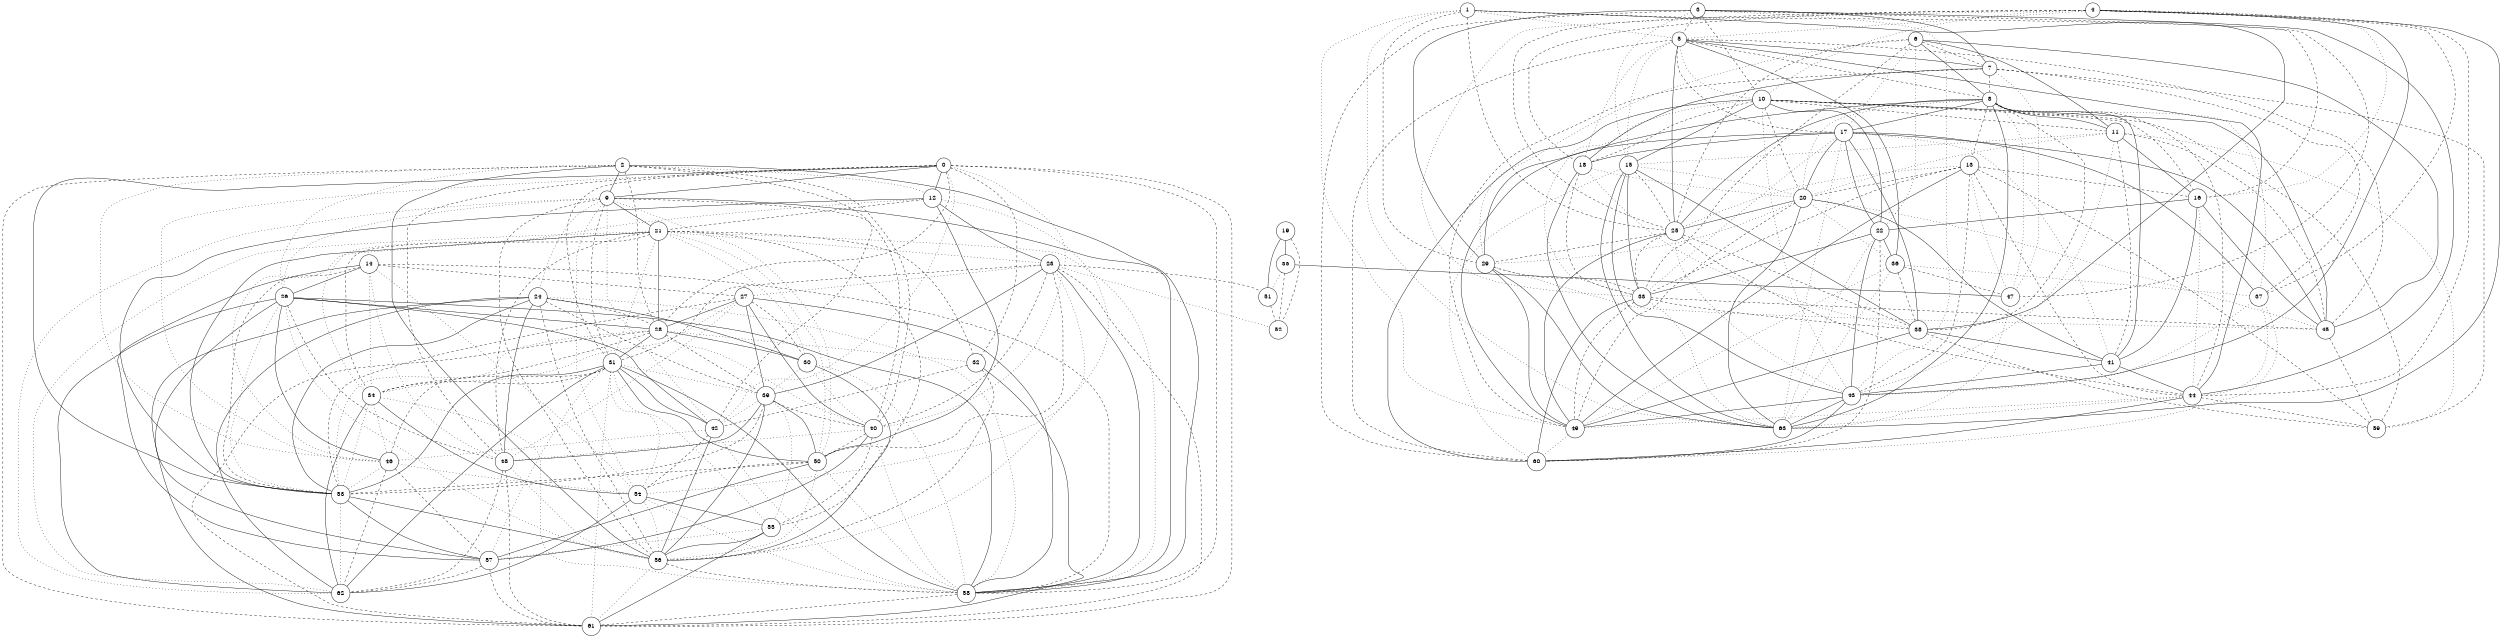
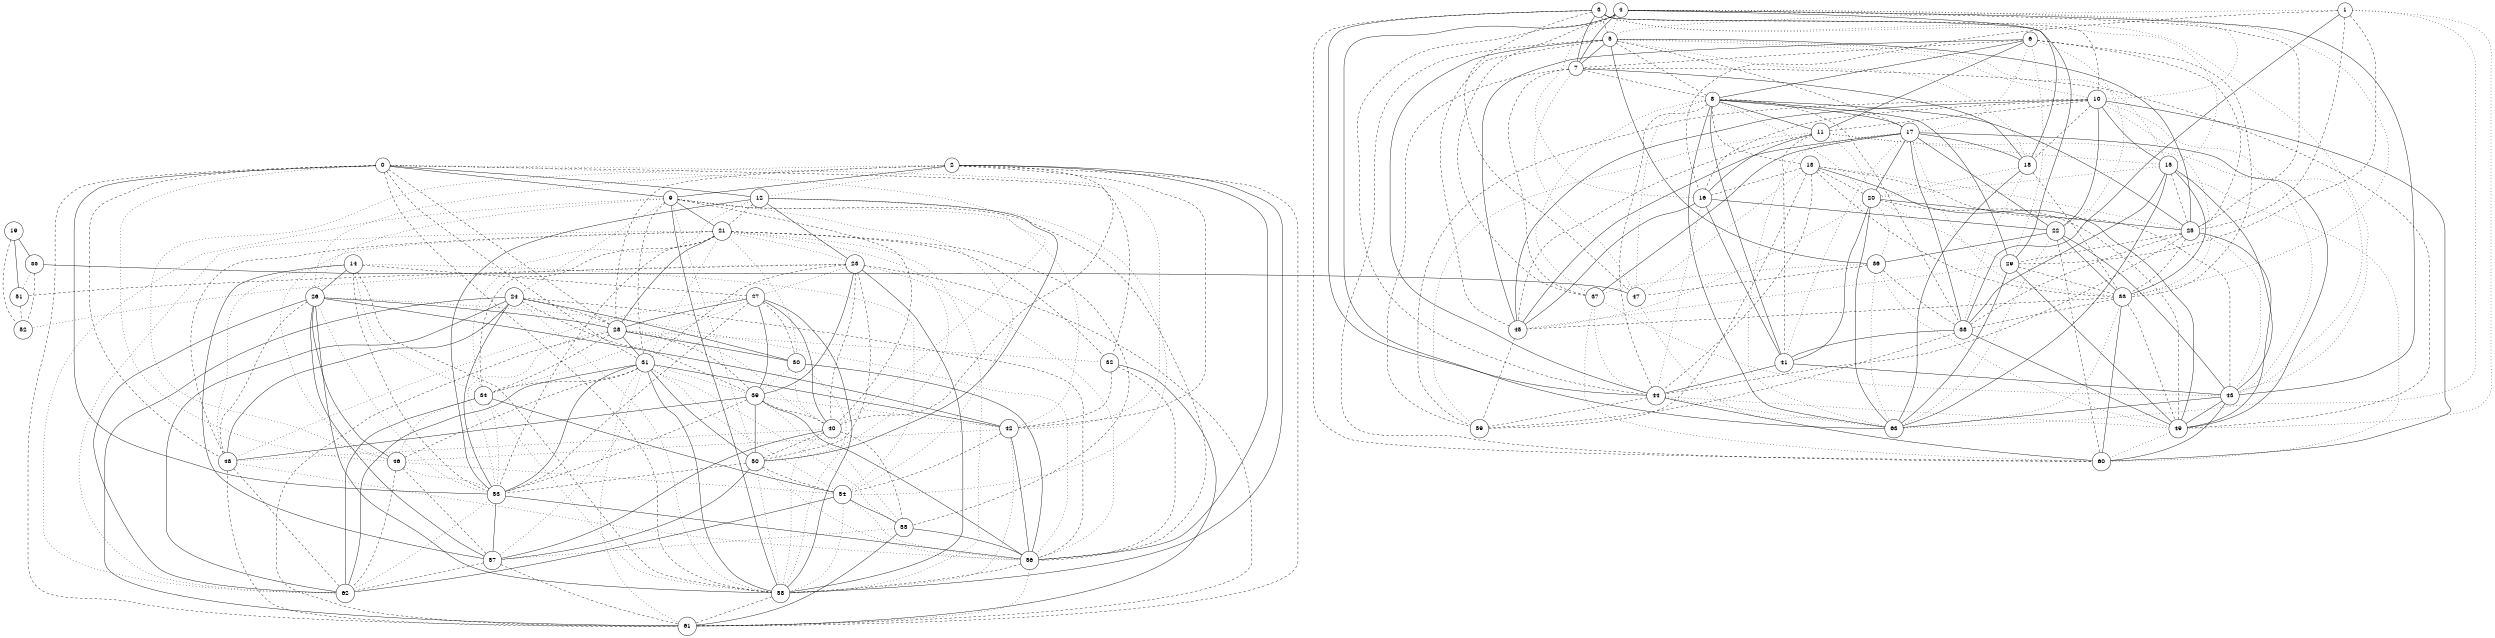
(1713, 22) -> (1915, 18)
none -> (1595, 37)
(1781, 149) -> none
(300, 259) -> (580, 335)
